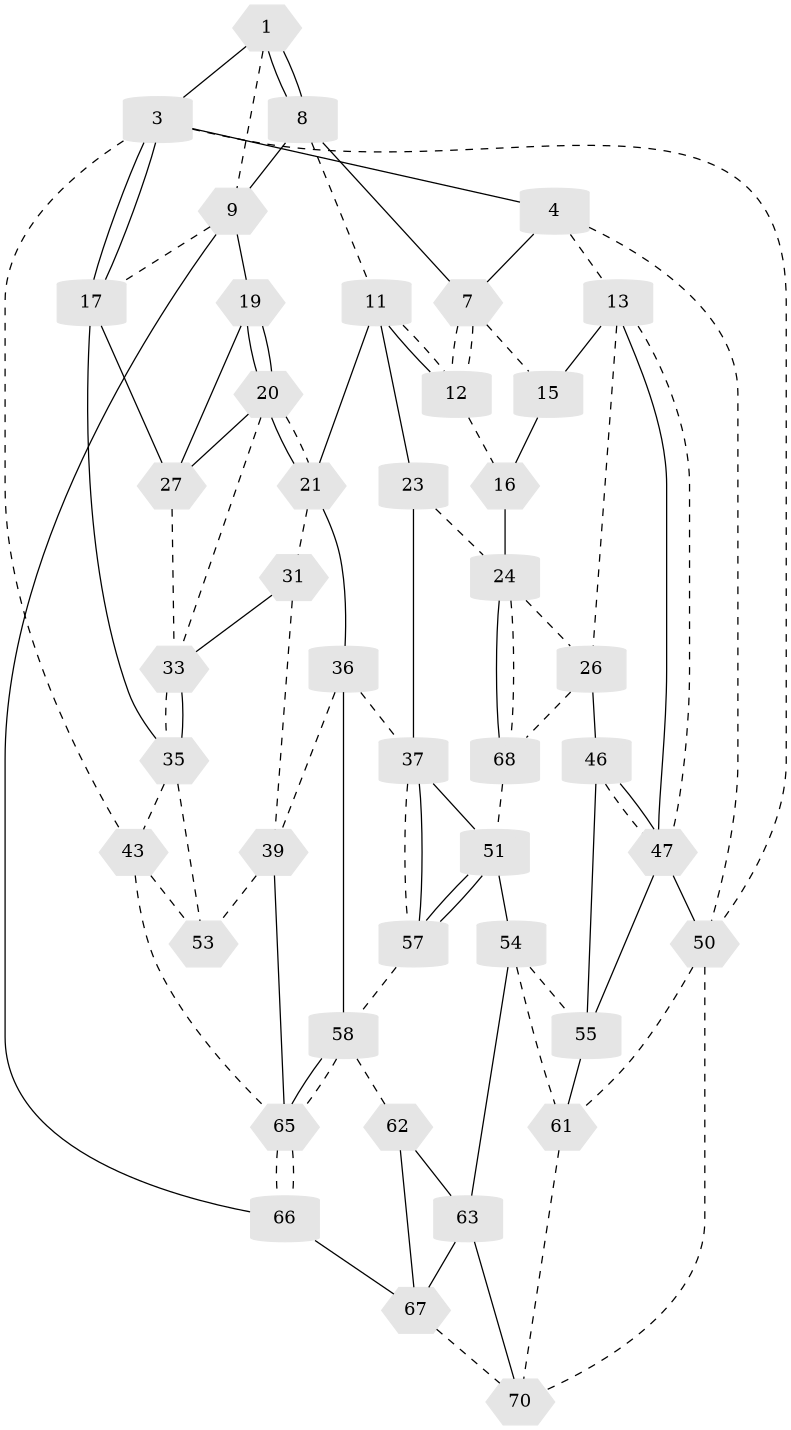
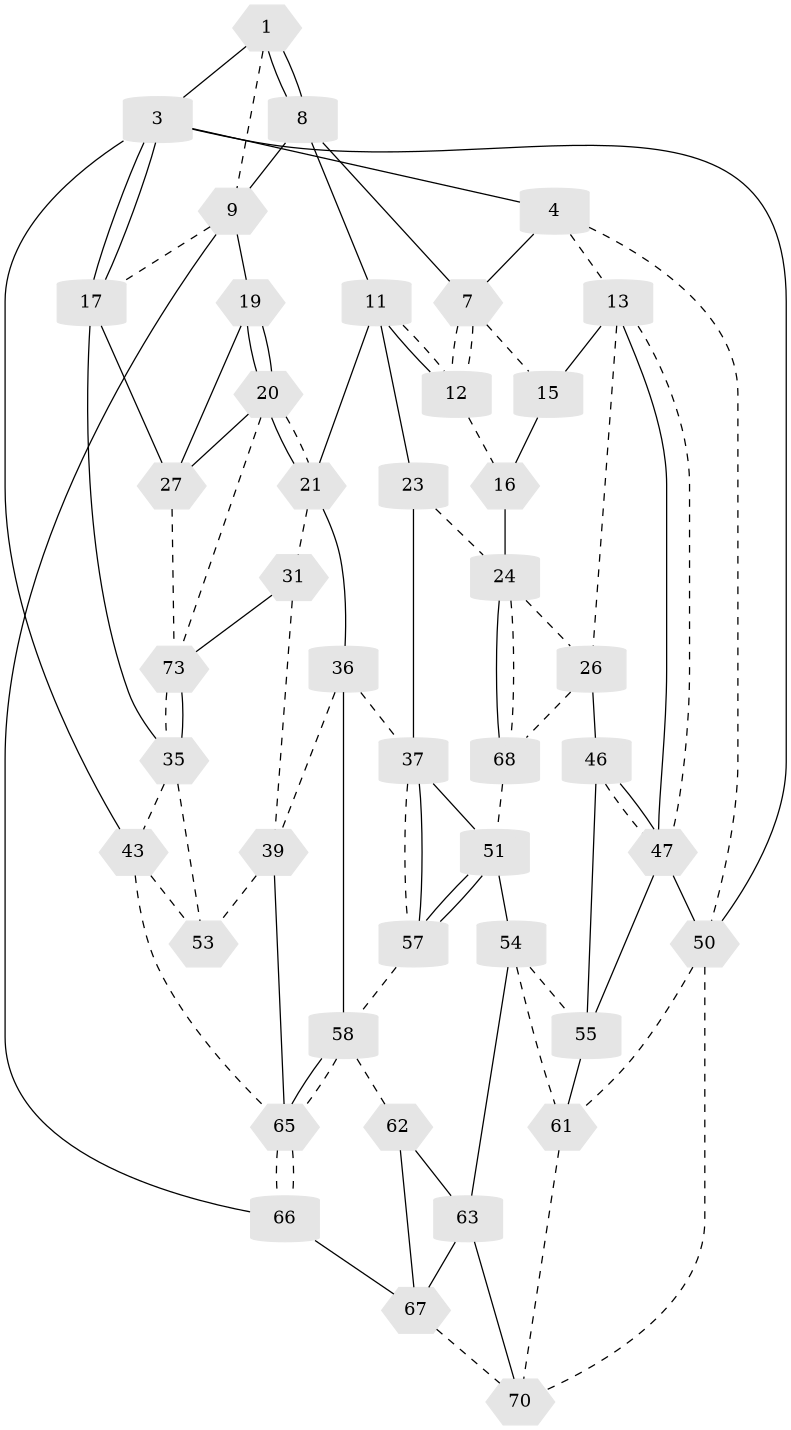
(340, 211) -> (340, 211)
(782, 275) -> (782, 275)
(5, 473) -> (5, 473)
(174, 669) -> (174, 669)
